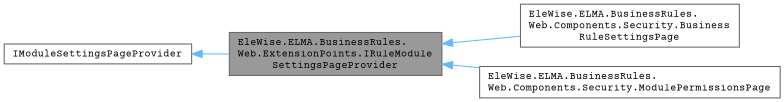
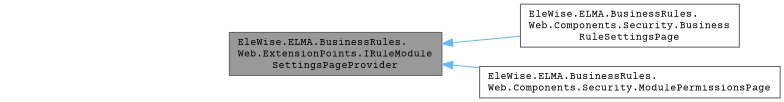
(98, 54) -> none
